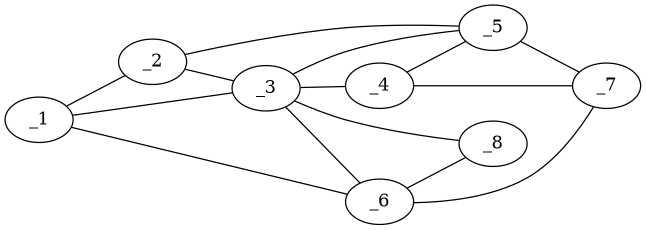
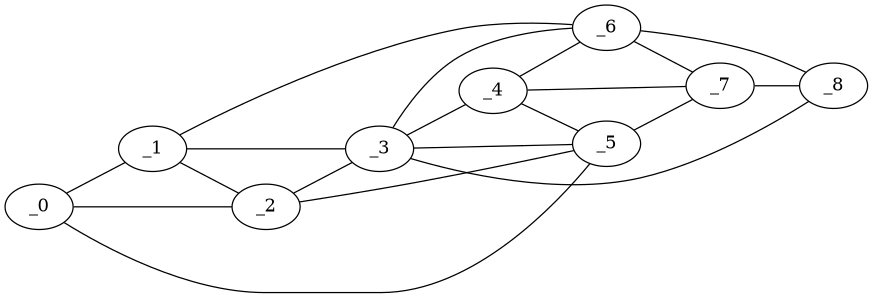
none -> (550, 59)
none -> (777, 86)
none -> (39, 207)
